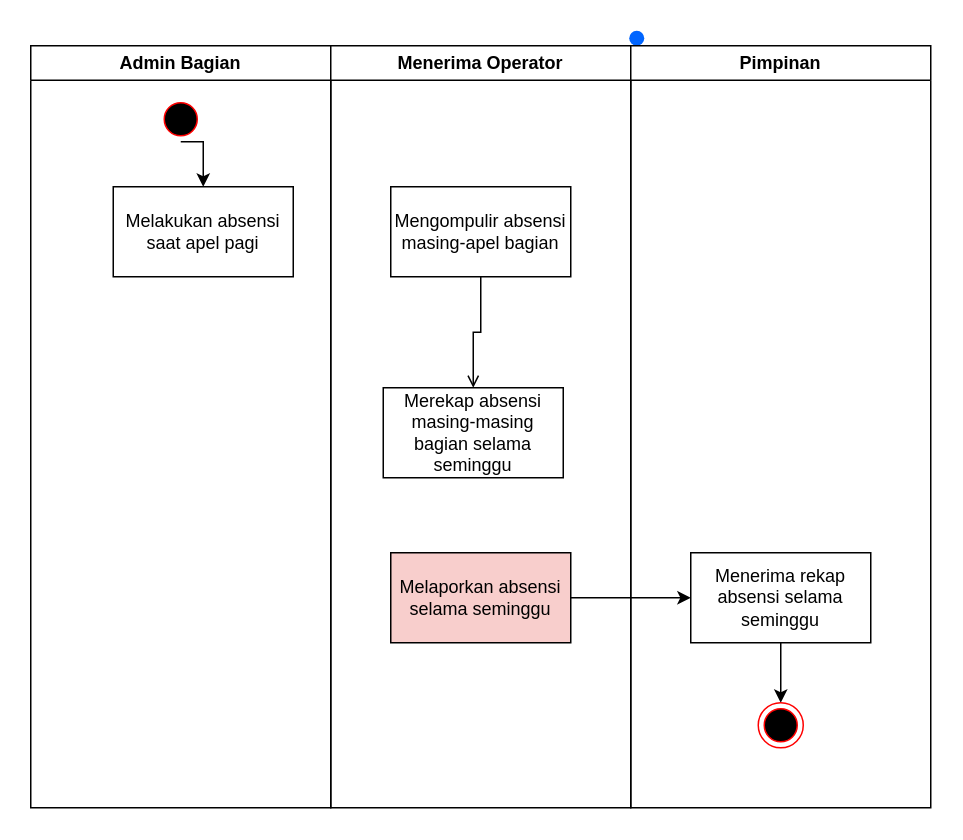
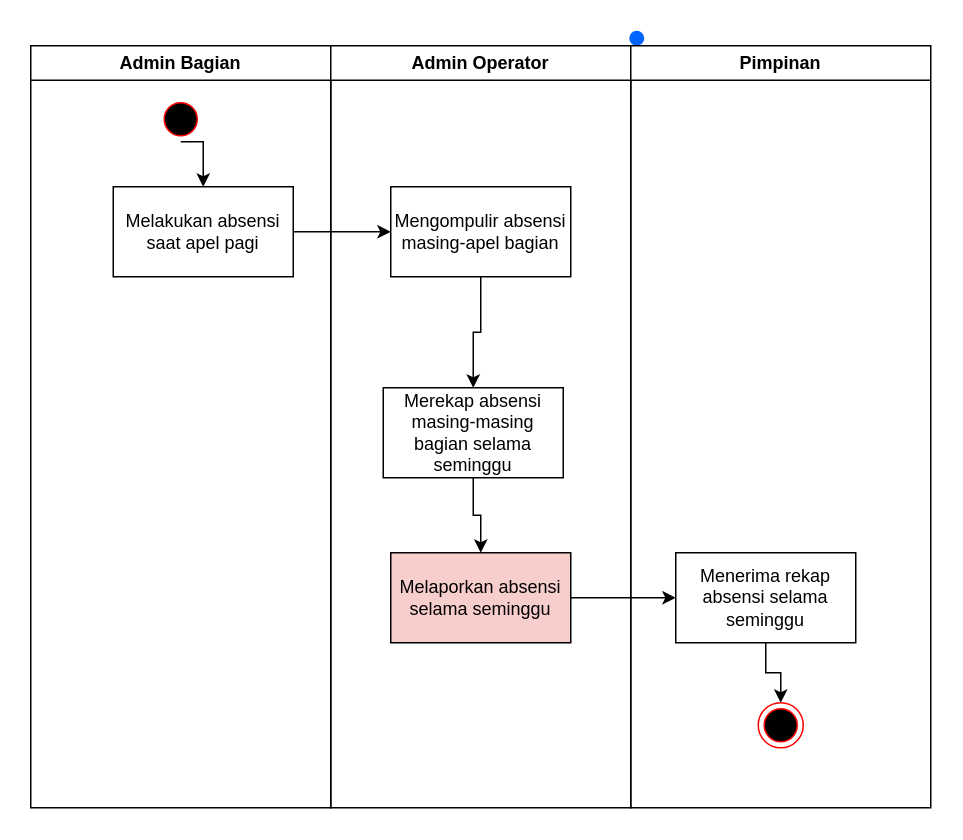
(481, 64) -> (481, 64)
none -> (337, 232)
(473, 378) -> (473, 376)
none -> (473, 513)
(781, 598) -> (766, 598)
